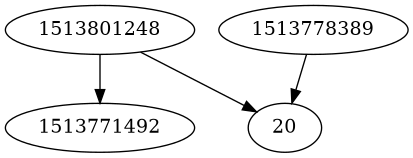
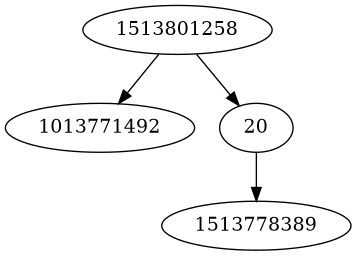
(100, 30) -> (177, 30)
(301, 72) -> (256, 170)
(100, 128) -> (100, 128)
